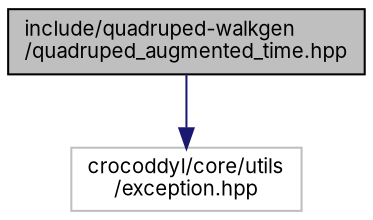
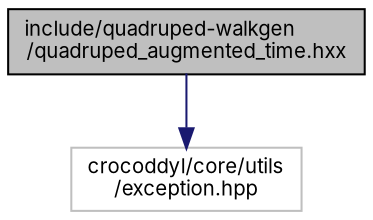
(186, 42) -> (186, 42)
